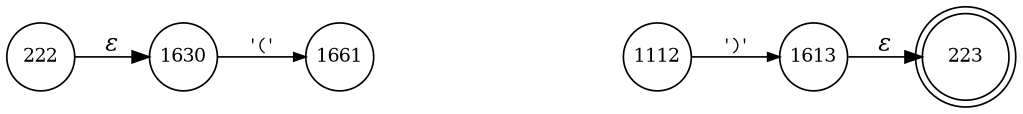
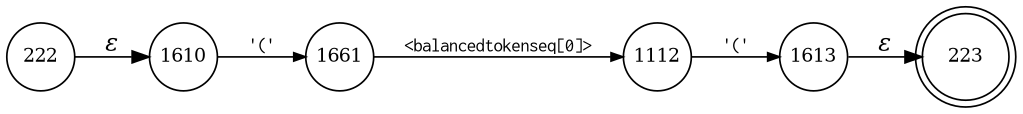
(735, 47) -> (735, 47)
(183, 57) -> (183, 57)
none -> (492, 57)
